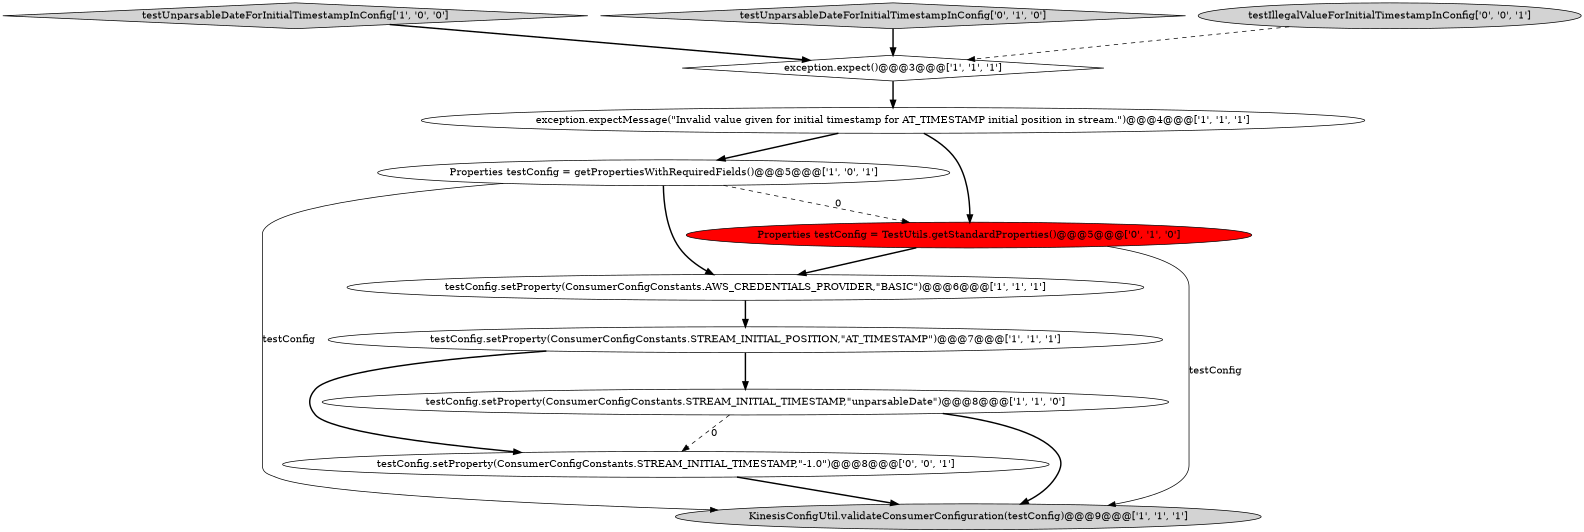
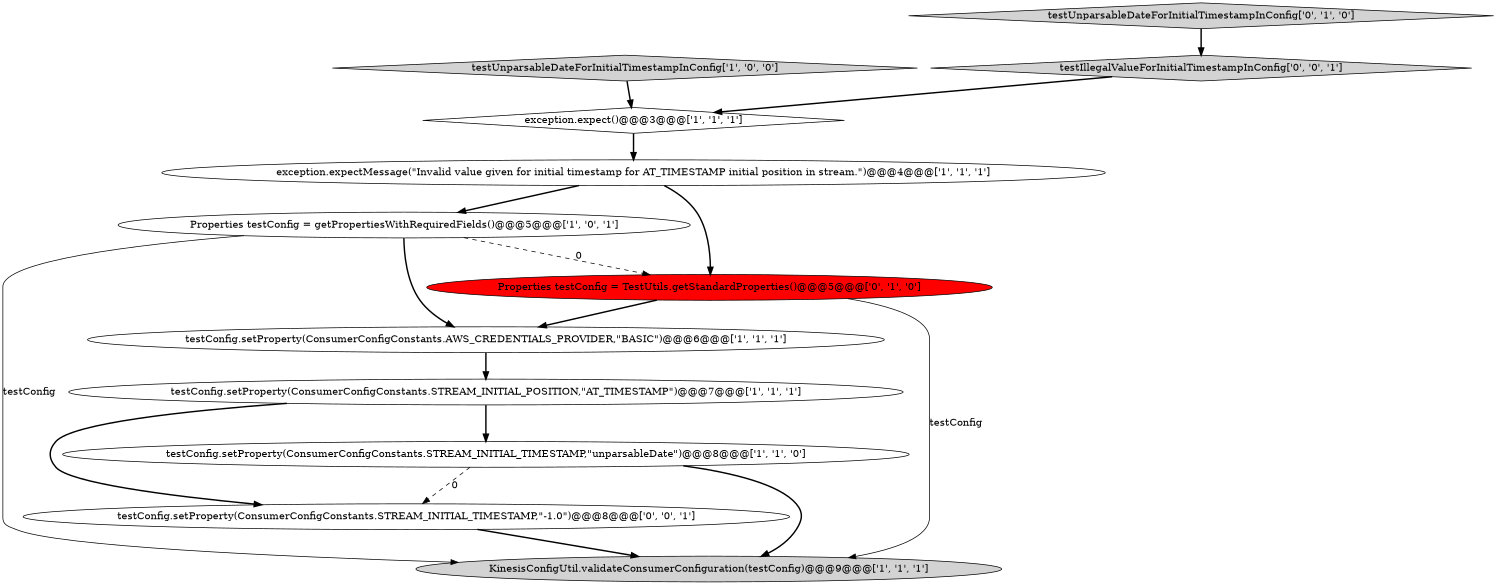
(1390, 16) -> (1201, 68)
(893, 38) -> (1201, 38)
(1132, 43) -> (917, 94)
